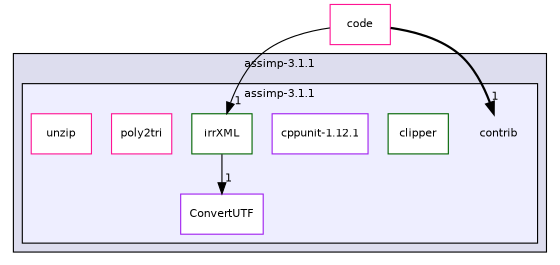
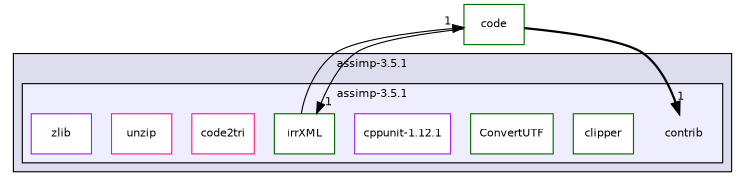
(360, 25) -> (494, 25)
(280, 64) -> (373, 64)
none -> (61, 134)
(142, 134) -> (223, 134)
(222, 169) -> (358, 44)
(222, 214) -> (512, 134)
